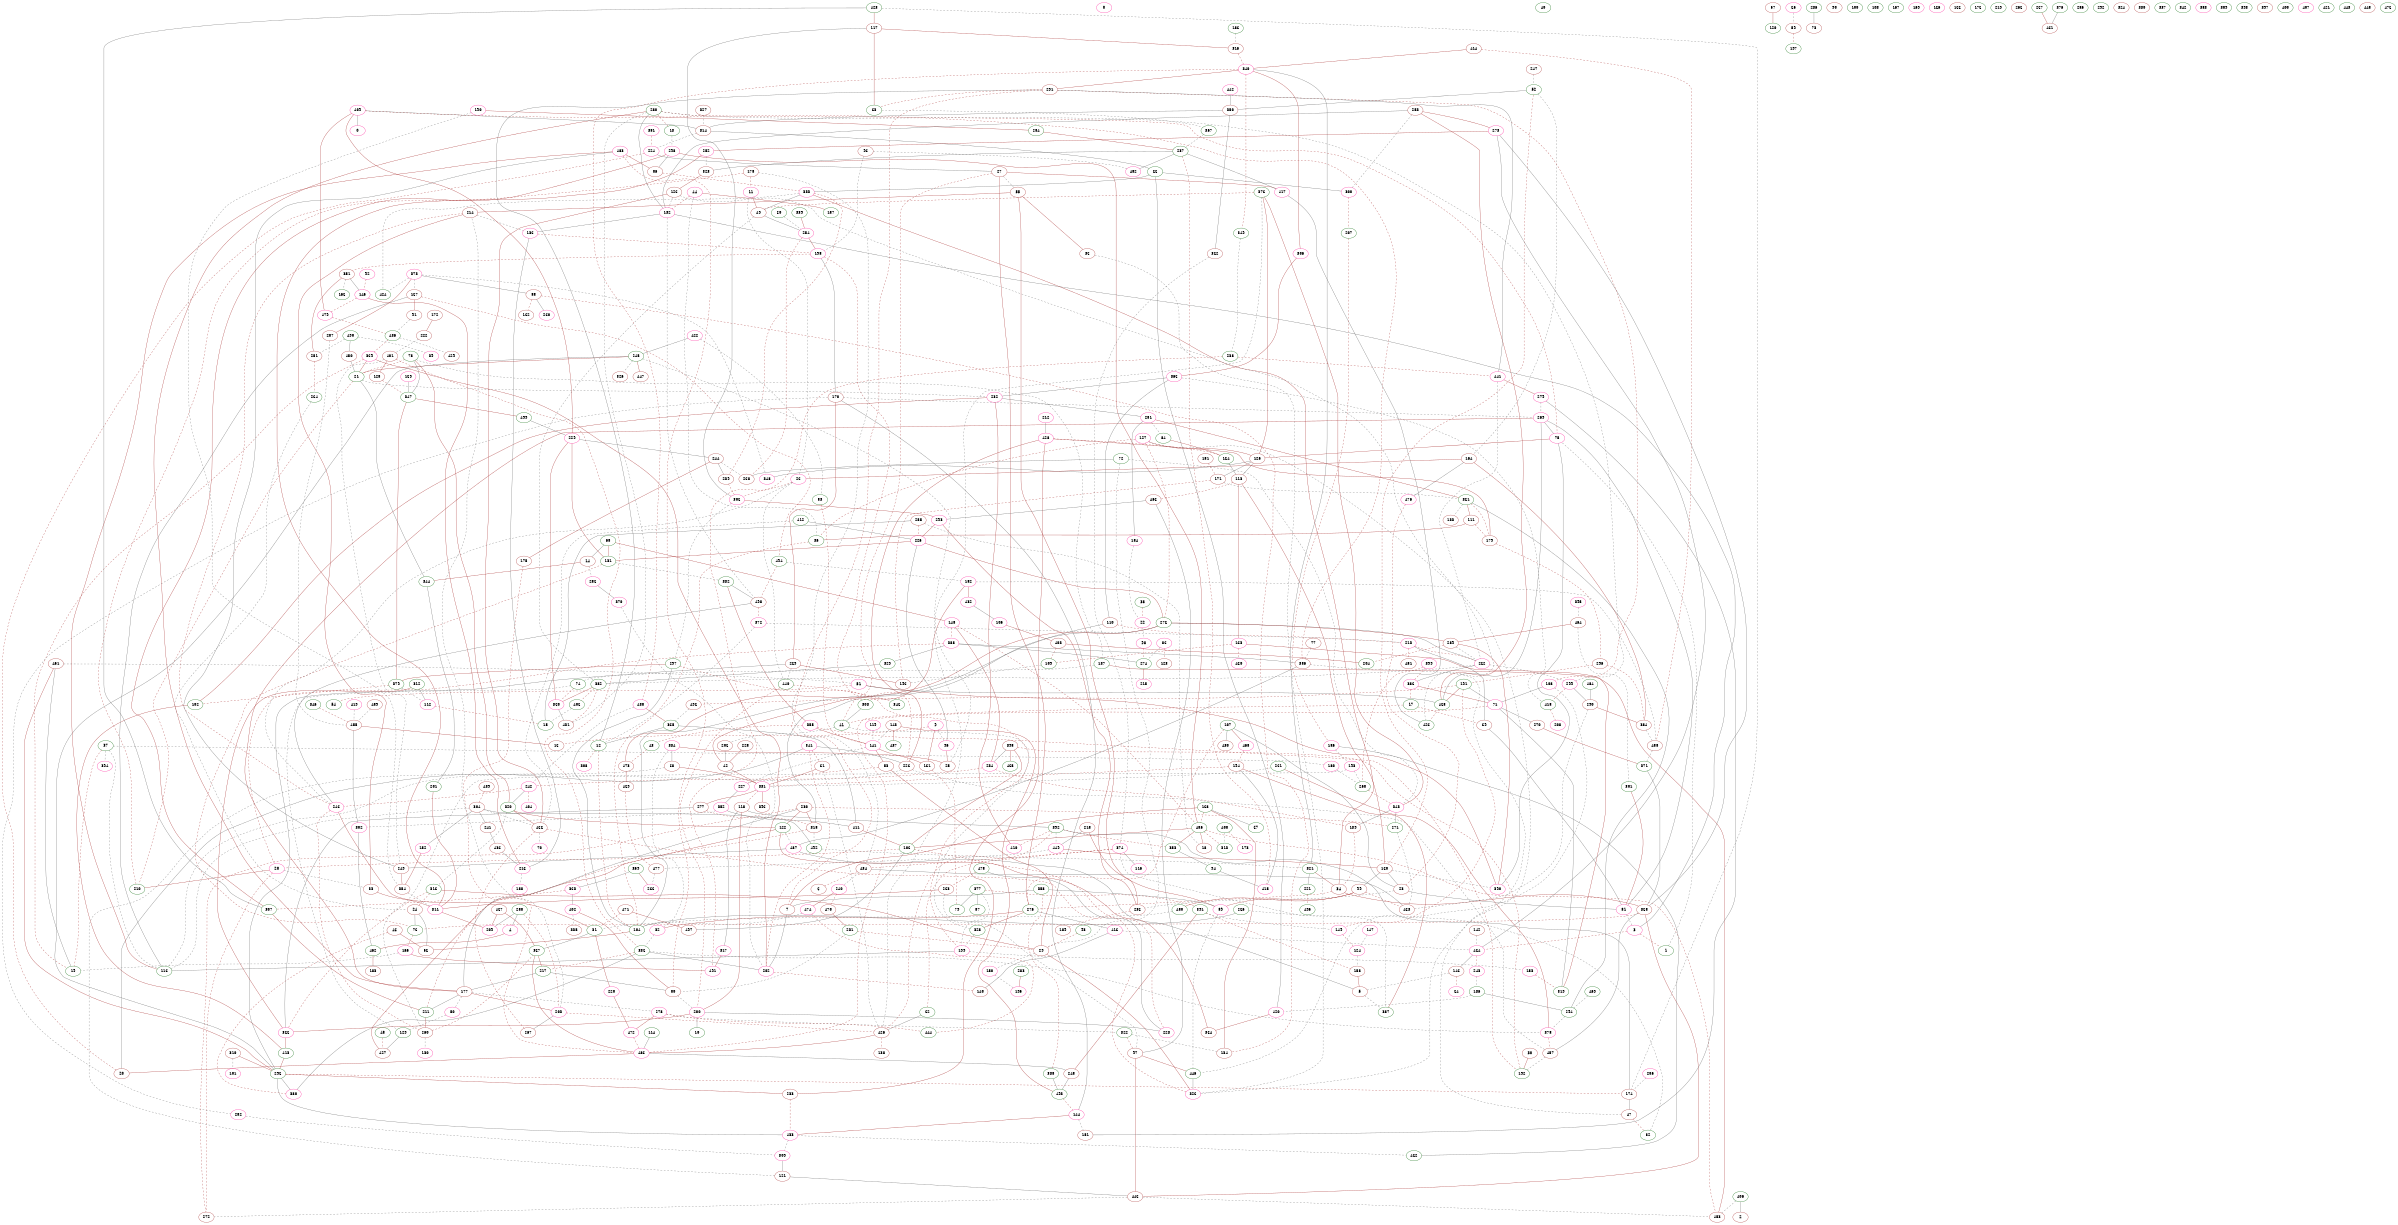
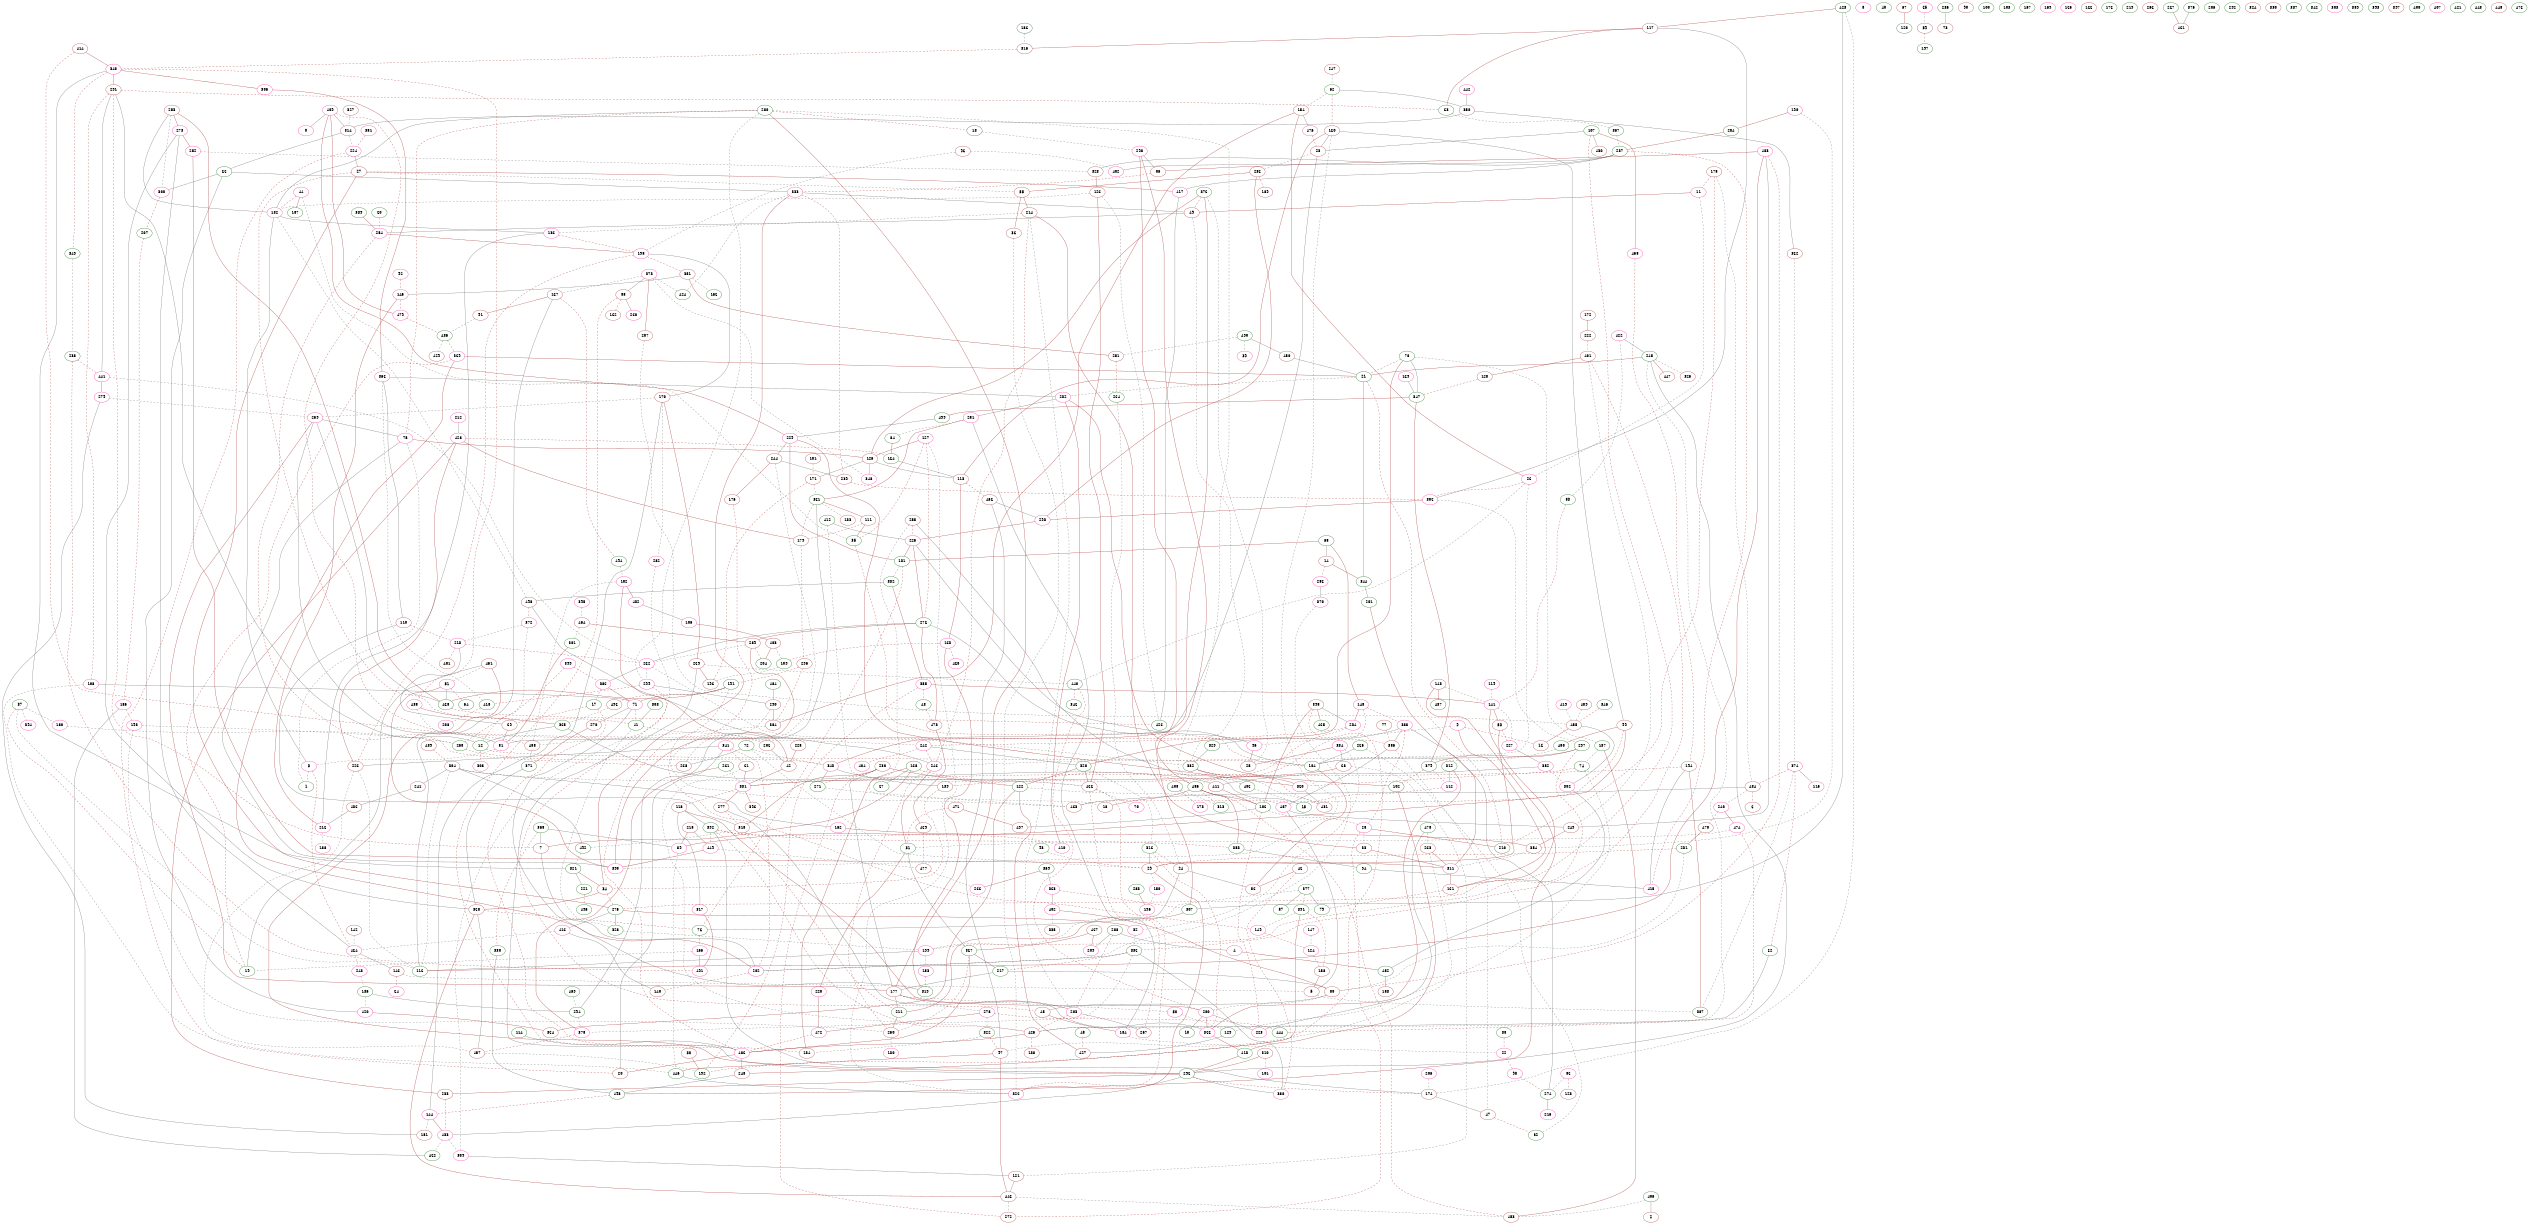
(769, 582) -> none
(1220, 859) -> (667, 858)
(463, 920) -> (1451, 879)
none -> (1043, 1012)
